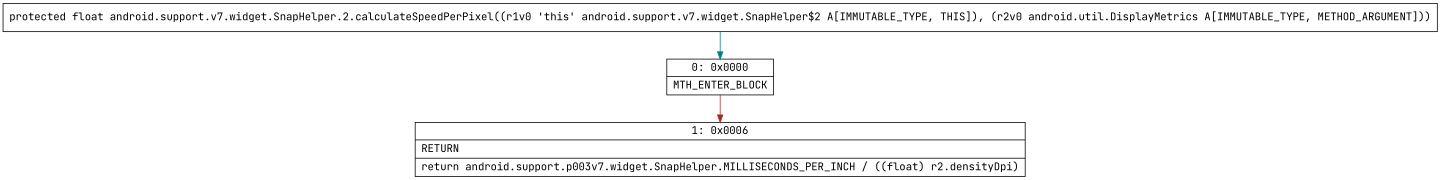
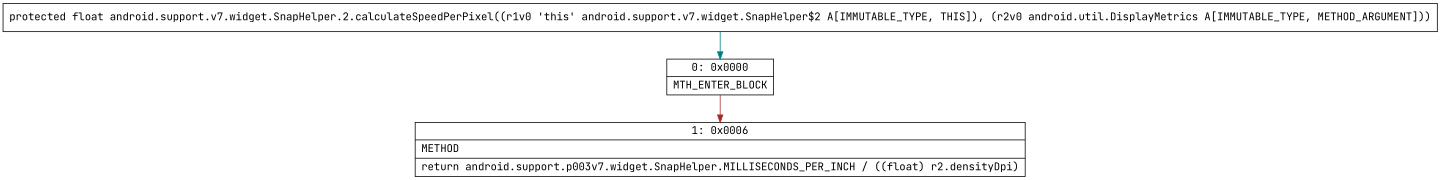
(440, 149) -> (440, 149)
